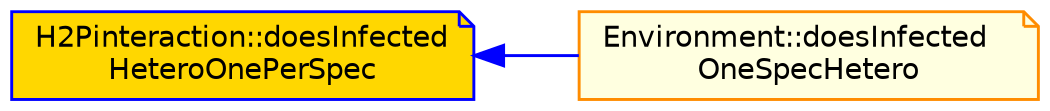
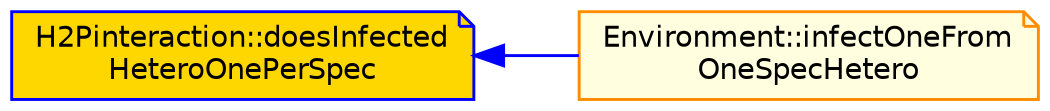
(809, 56) -> (809, 56)
